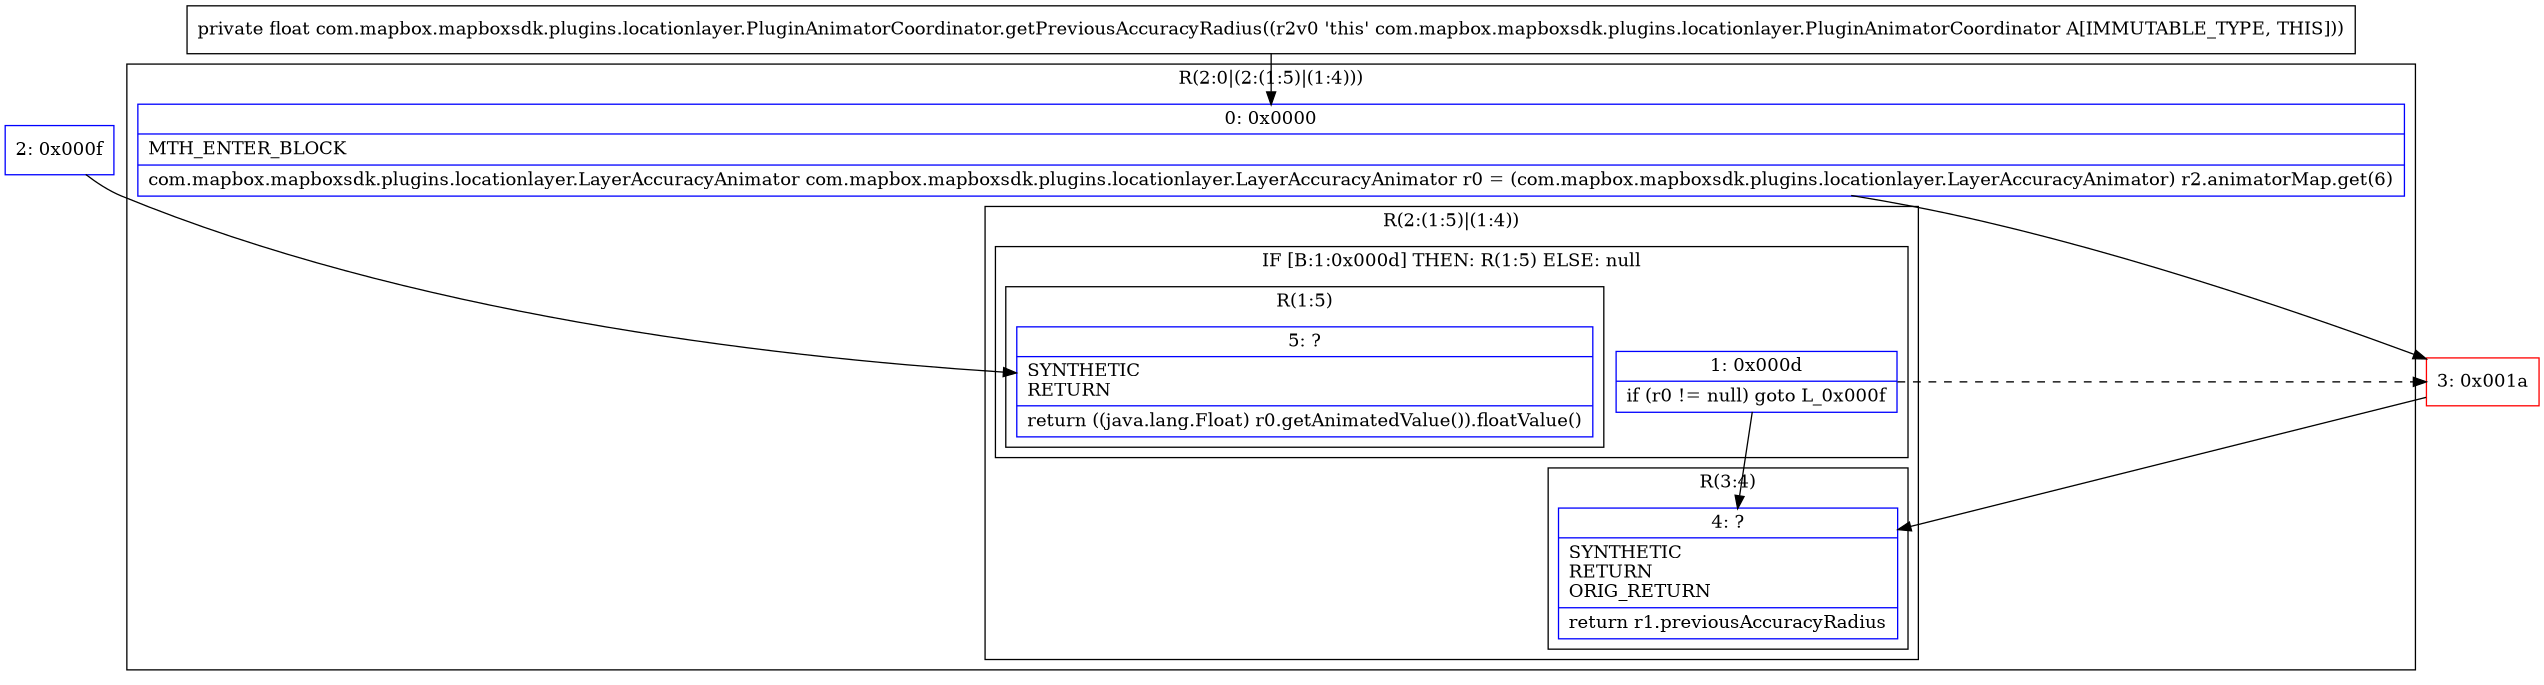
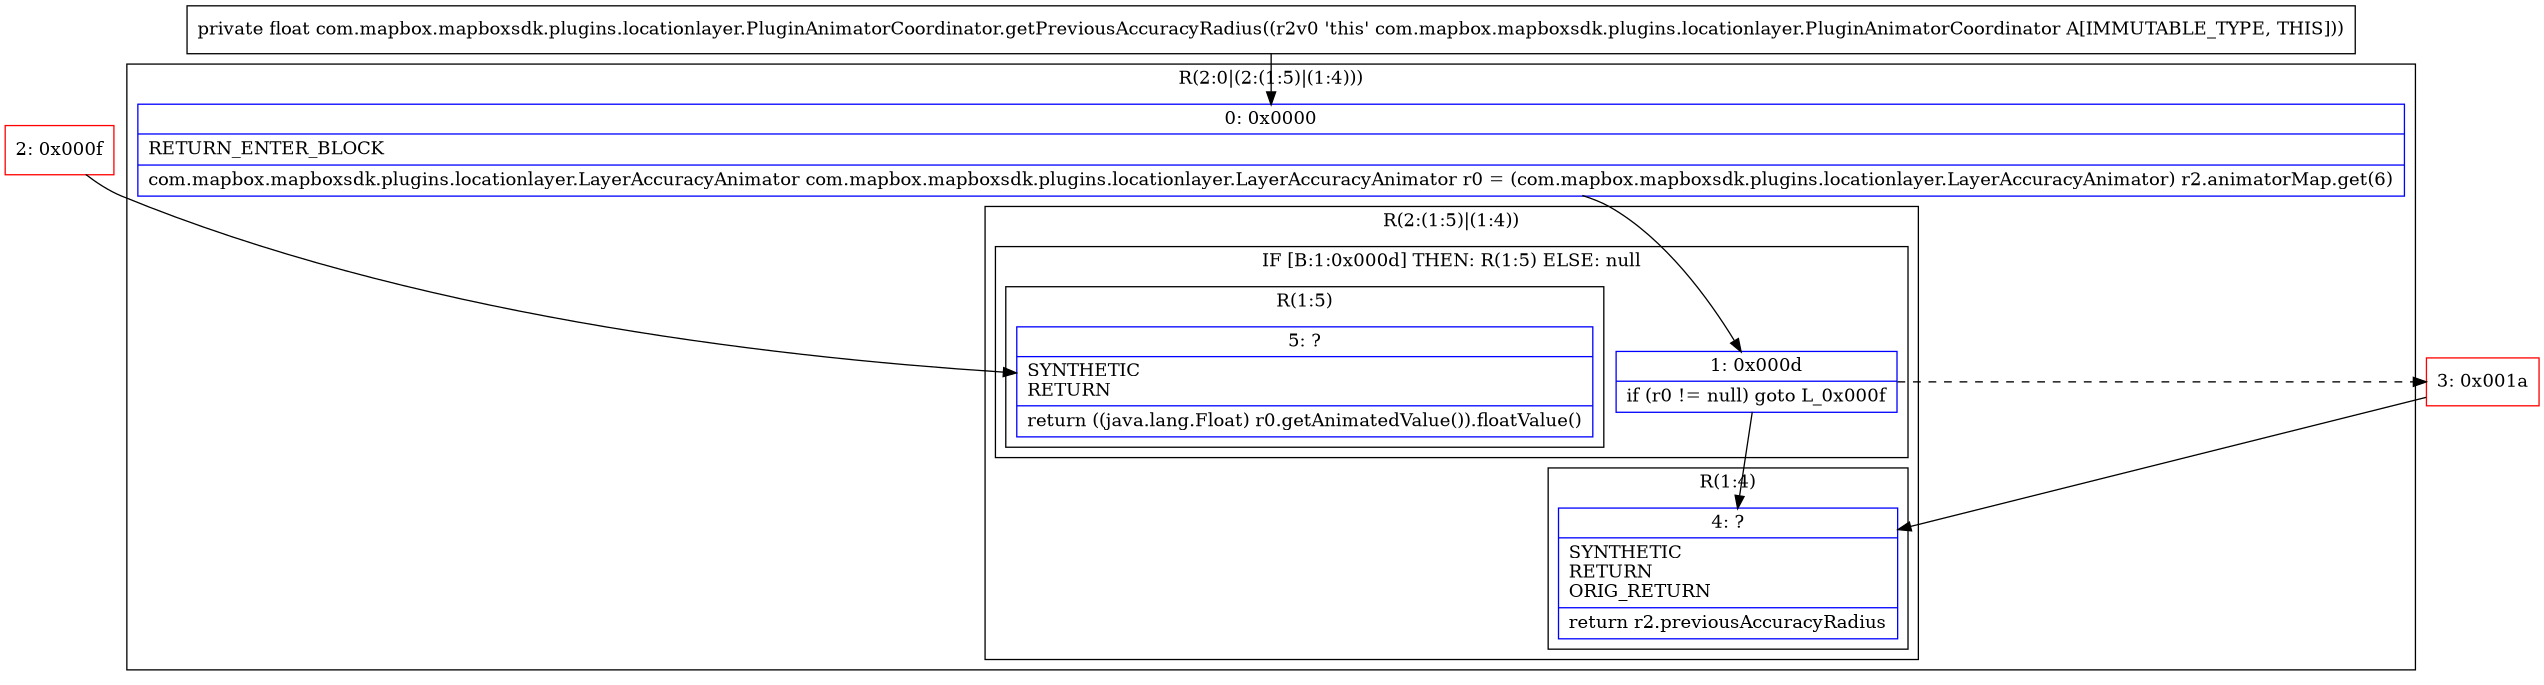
(248, 149) -> (267, 149)
(60, 150) -> (60, 150)
(2136, 262) -> (1670, 255)
(1728, 483) -> (1728, 483)
(1728, 623) -> (1728, 623)
